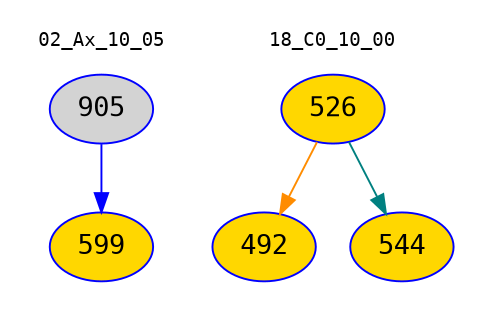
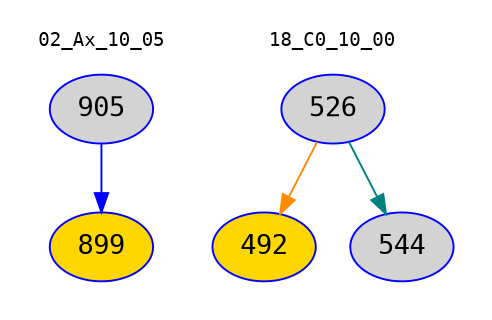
(333, 109) -> (333, 109)
(101, 247) -> (101, 247)
(402, 247) -> (402, 247)
